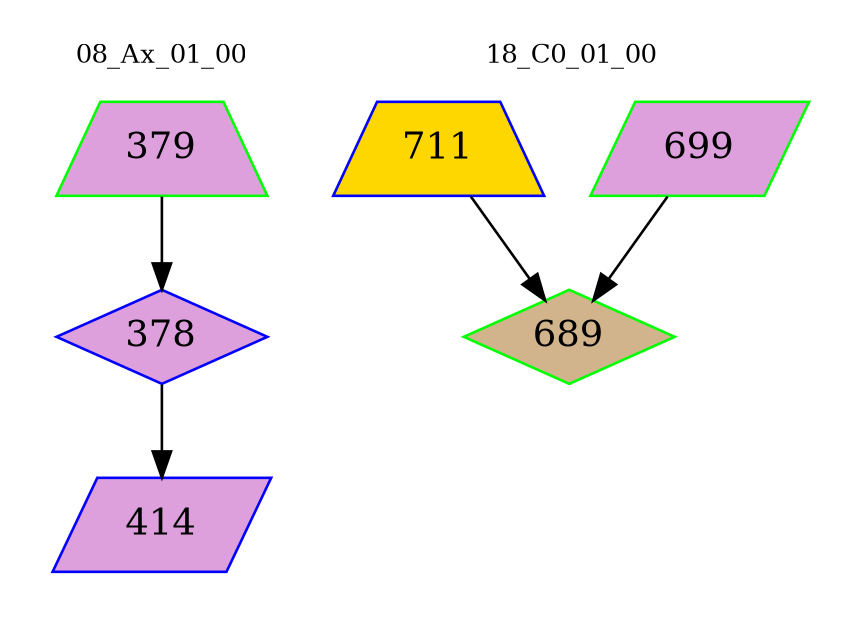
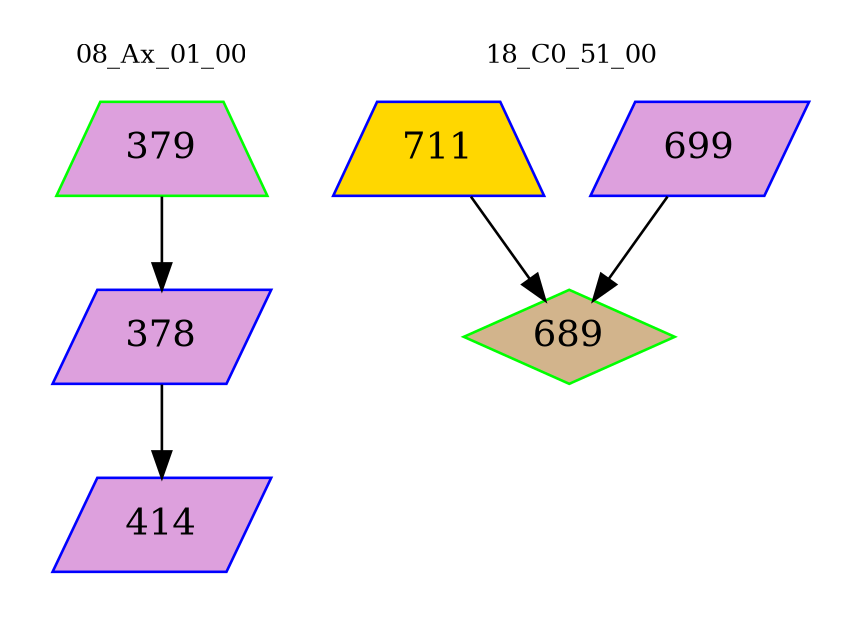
(572, 56) -> (572, 56)
(700, 149) -> (700, 149)
(162, 337) -> (162, 337)
